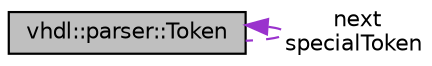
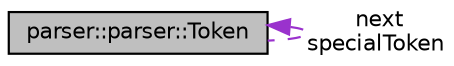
(127, 33) -> (138, 33)
